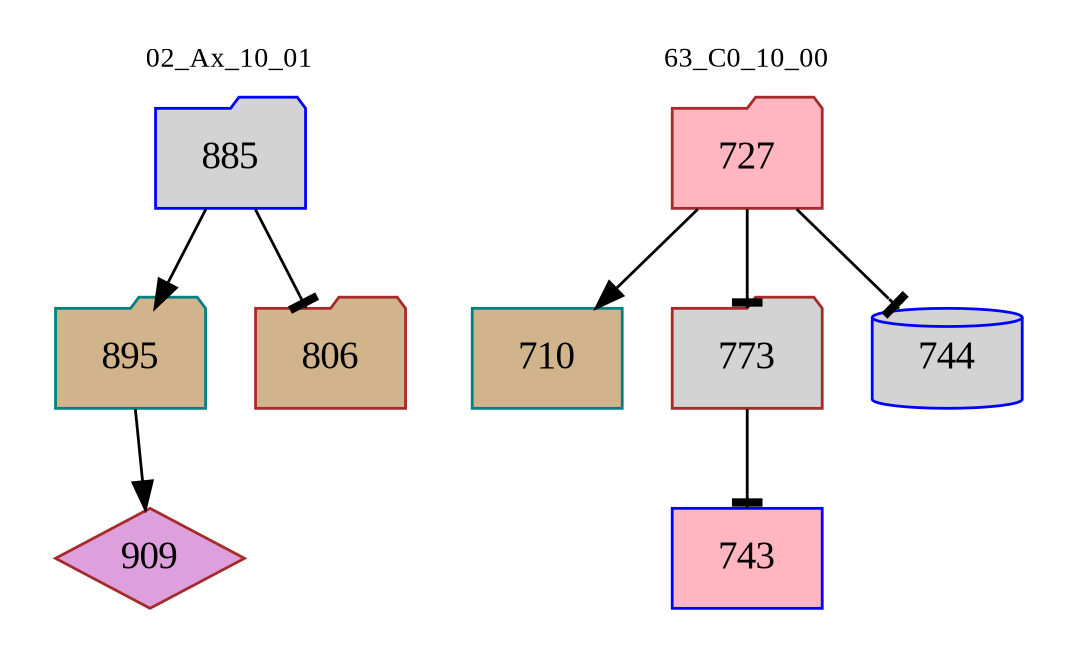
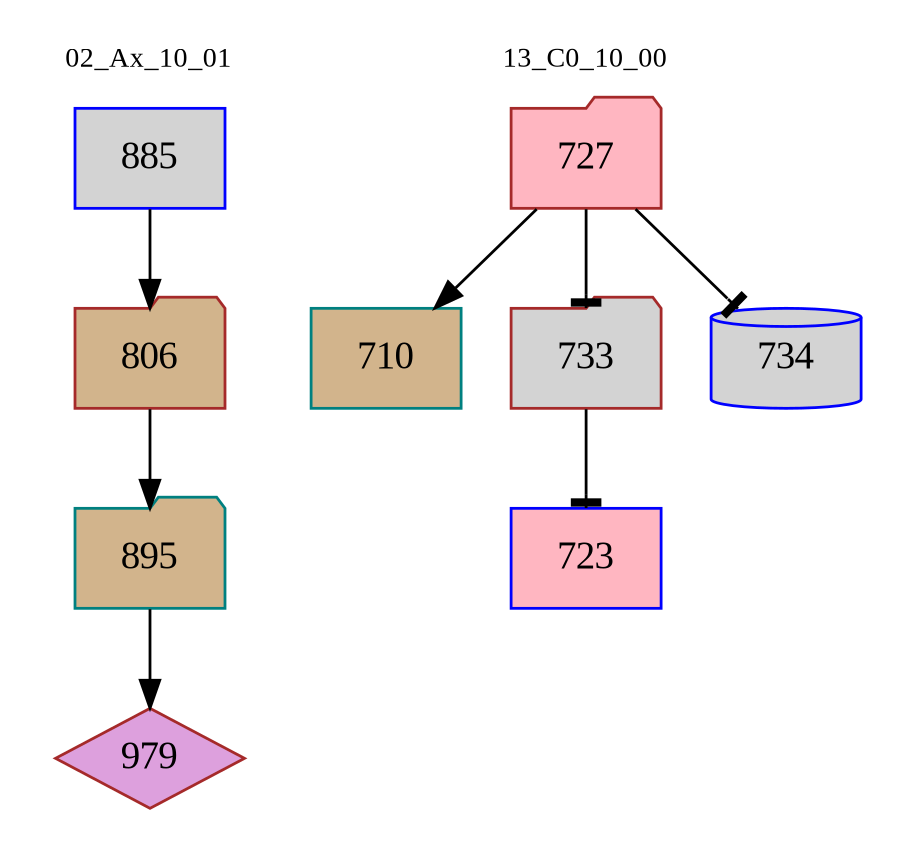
(747, 60) -> (586, 60)
(231, 158) -> (150, 158)
(187, 246) -> (150, 445)
(278, 252) -> (150, 245)
(747, 358) -> (586, 358)
(947, 358) -> (786, 358)
(150, 558) -> (150, 758)
(747, 558) -> (586, 558)
